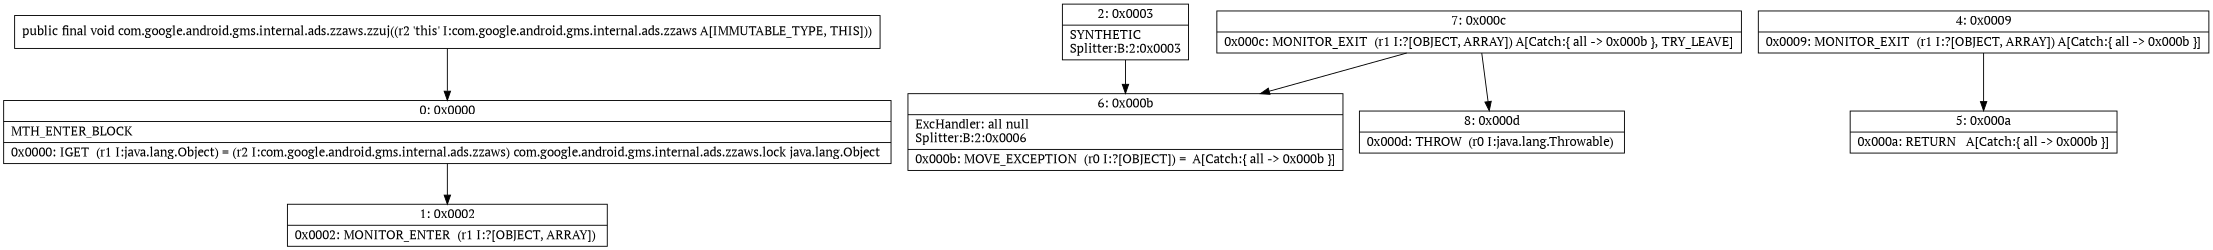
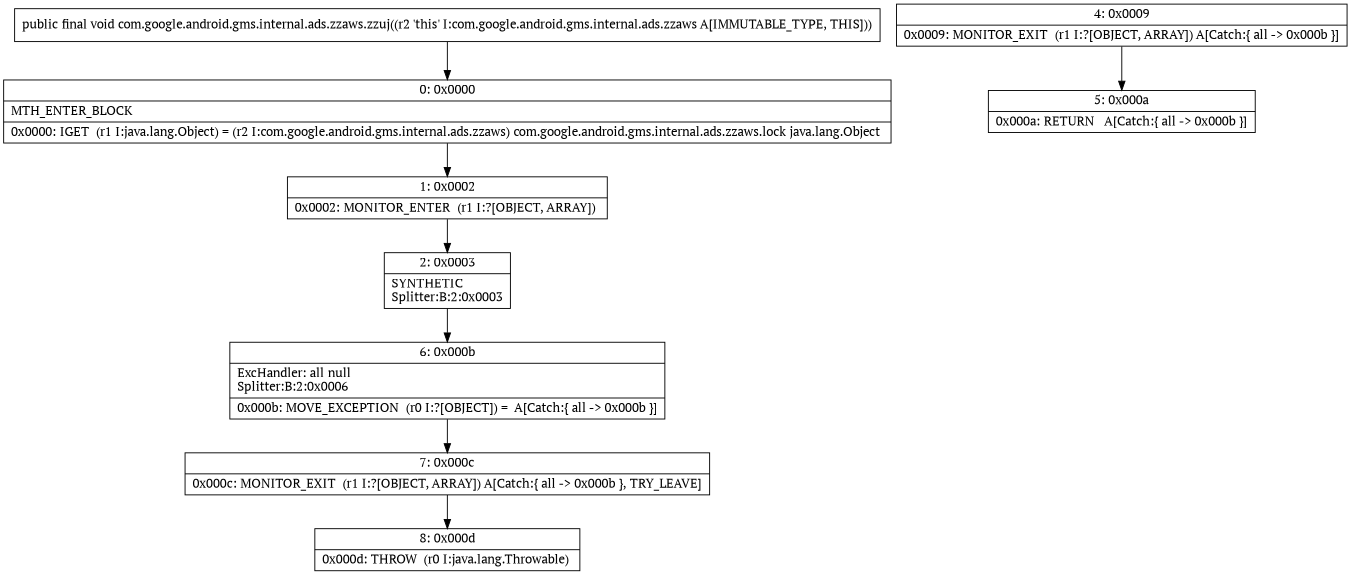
(1338, 72) -> (447, 431)
none -> (447, 231)
